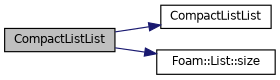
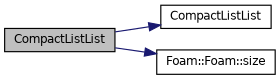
(216, 62) -> (216, 62)
